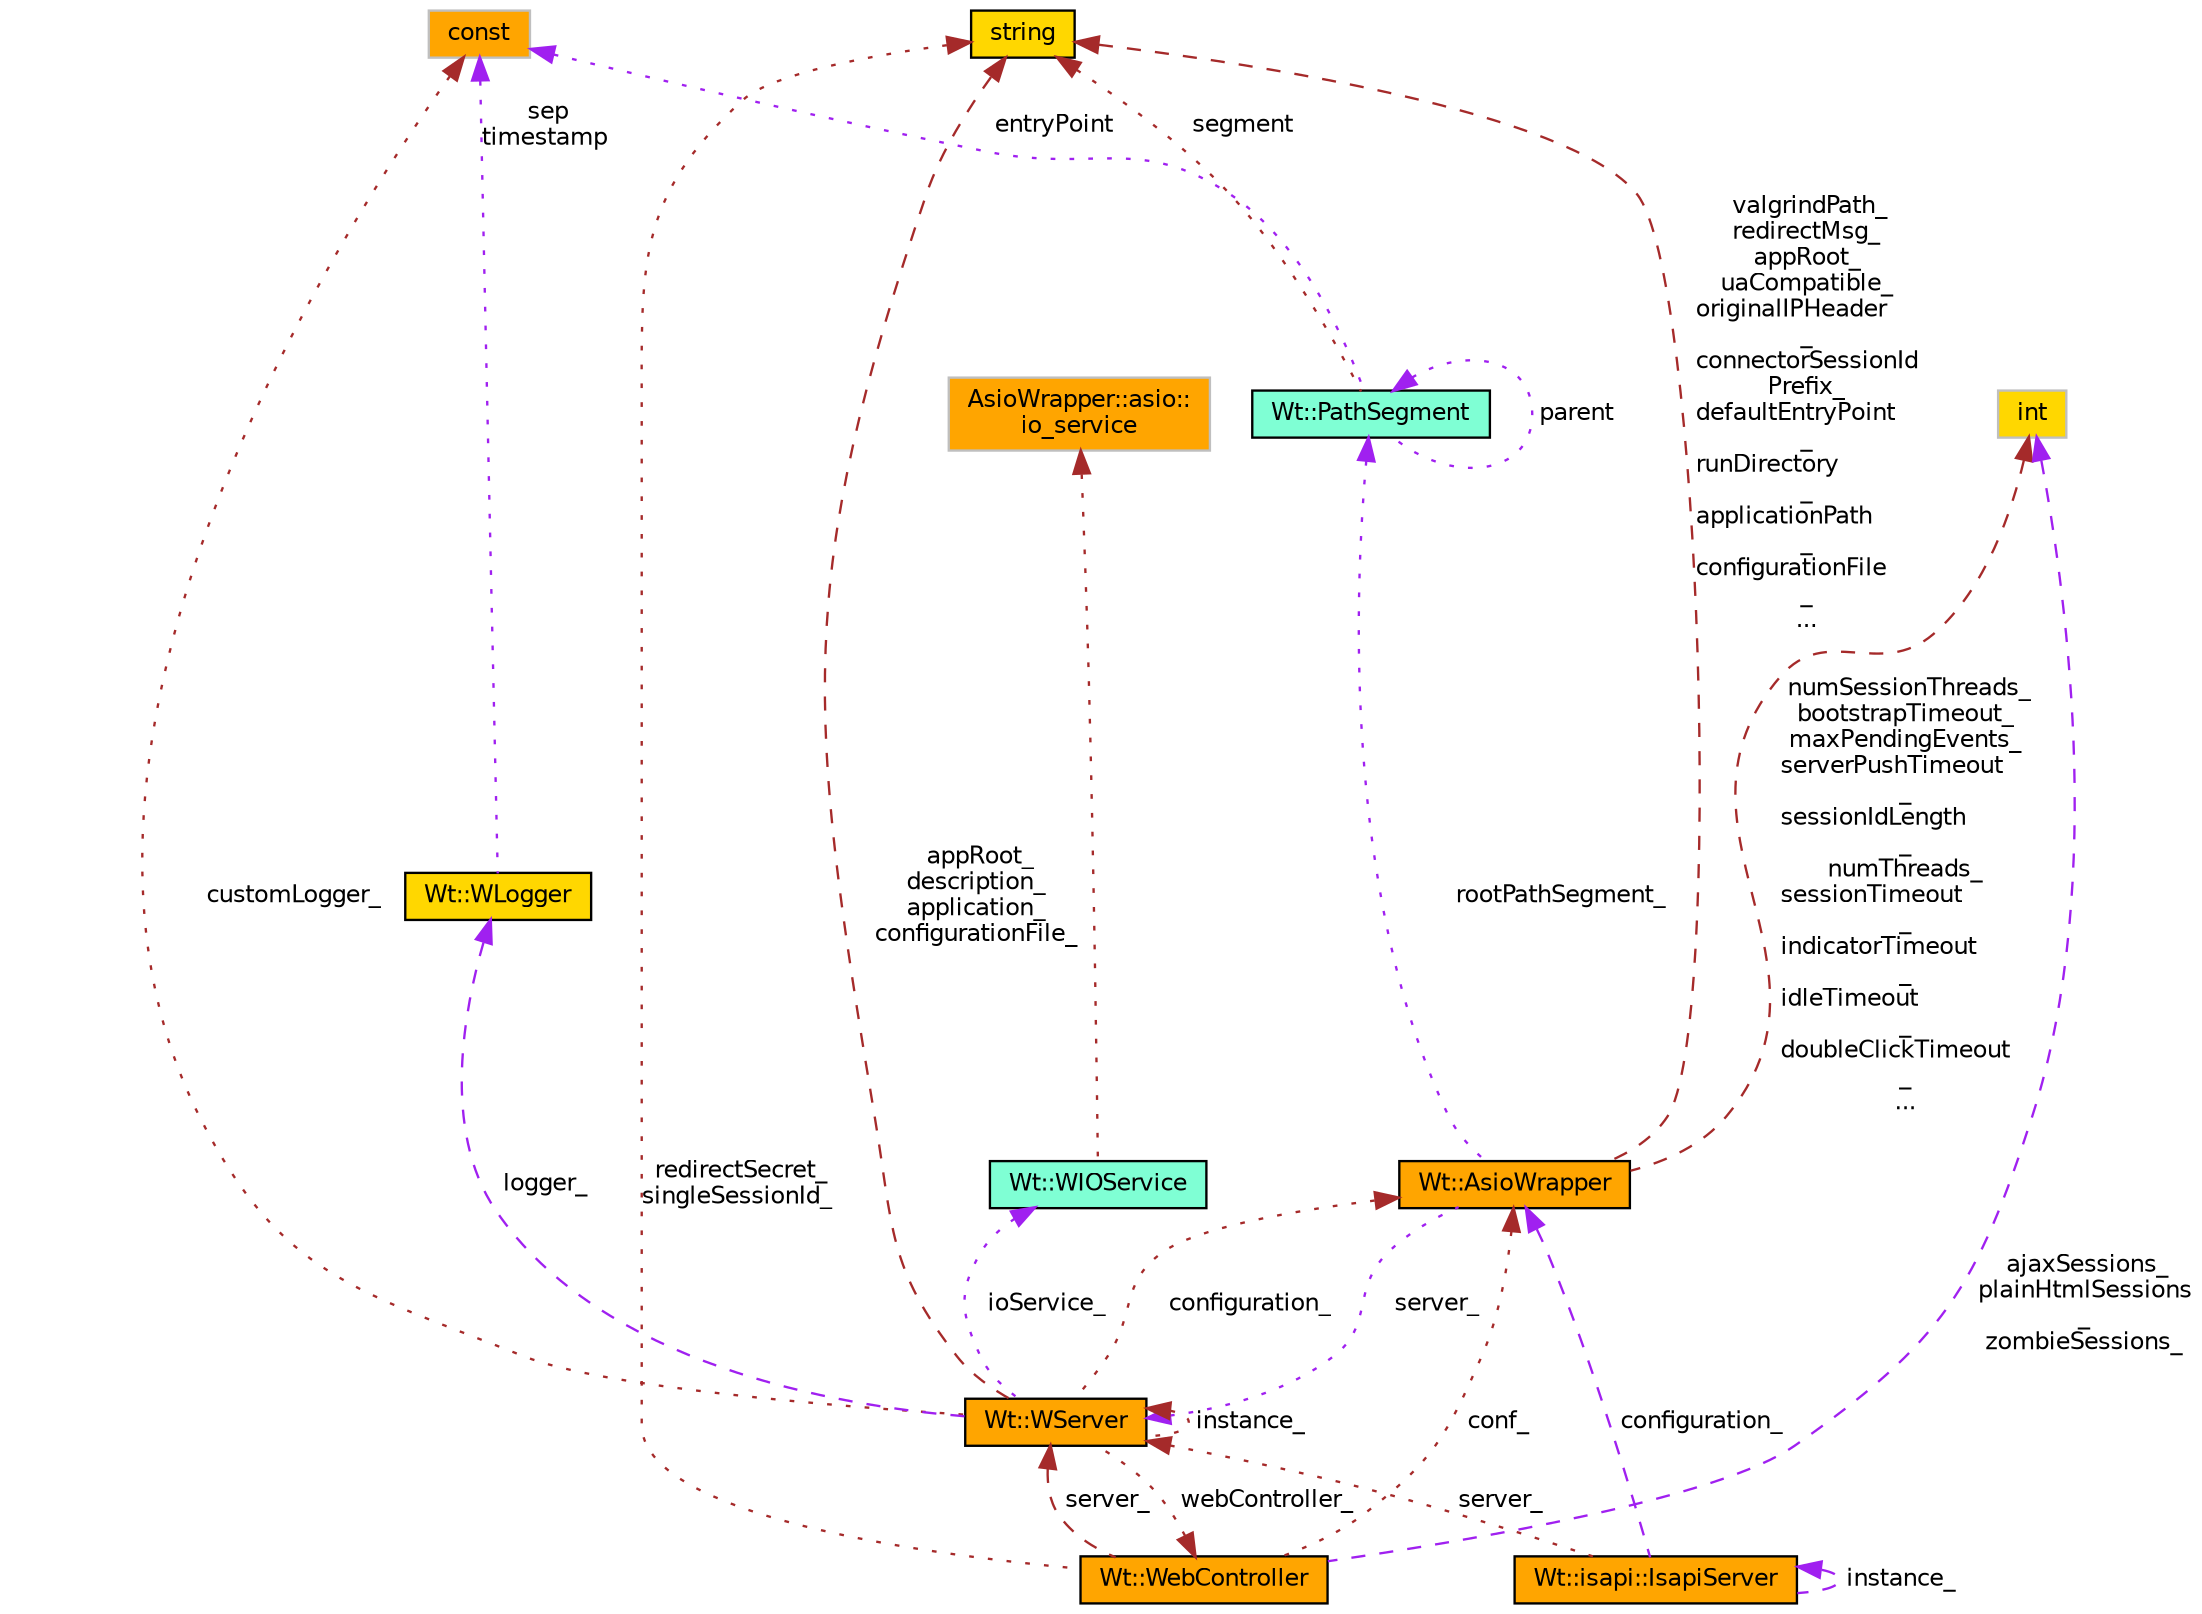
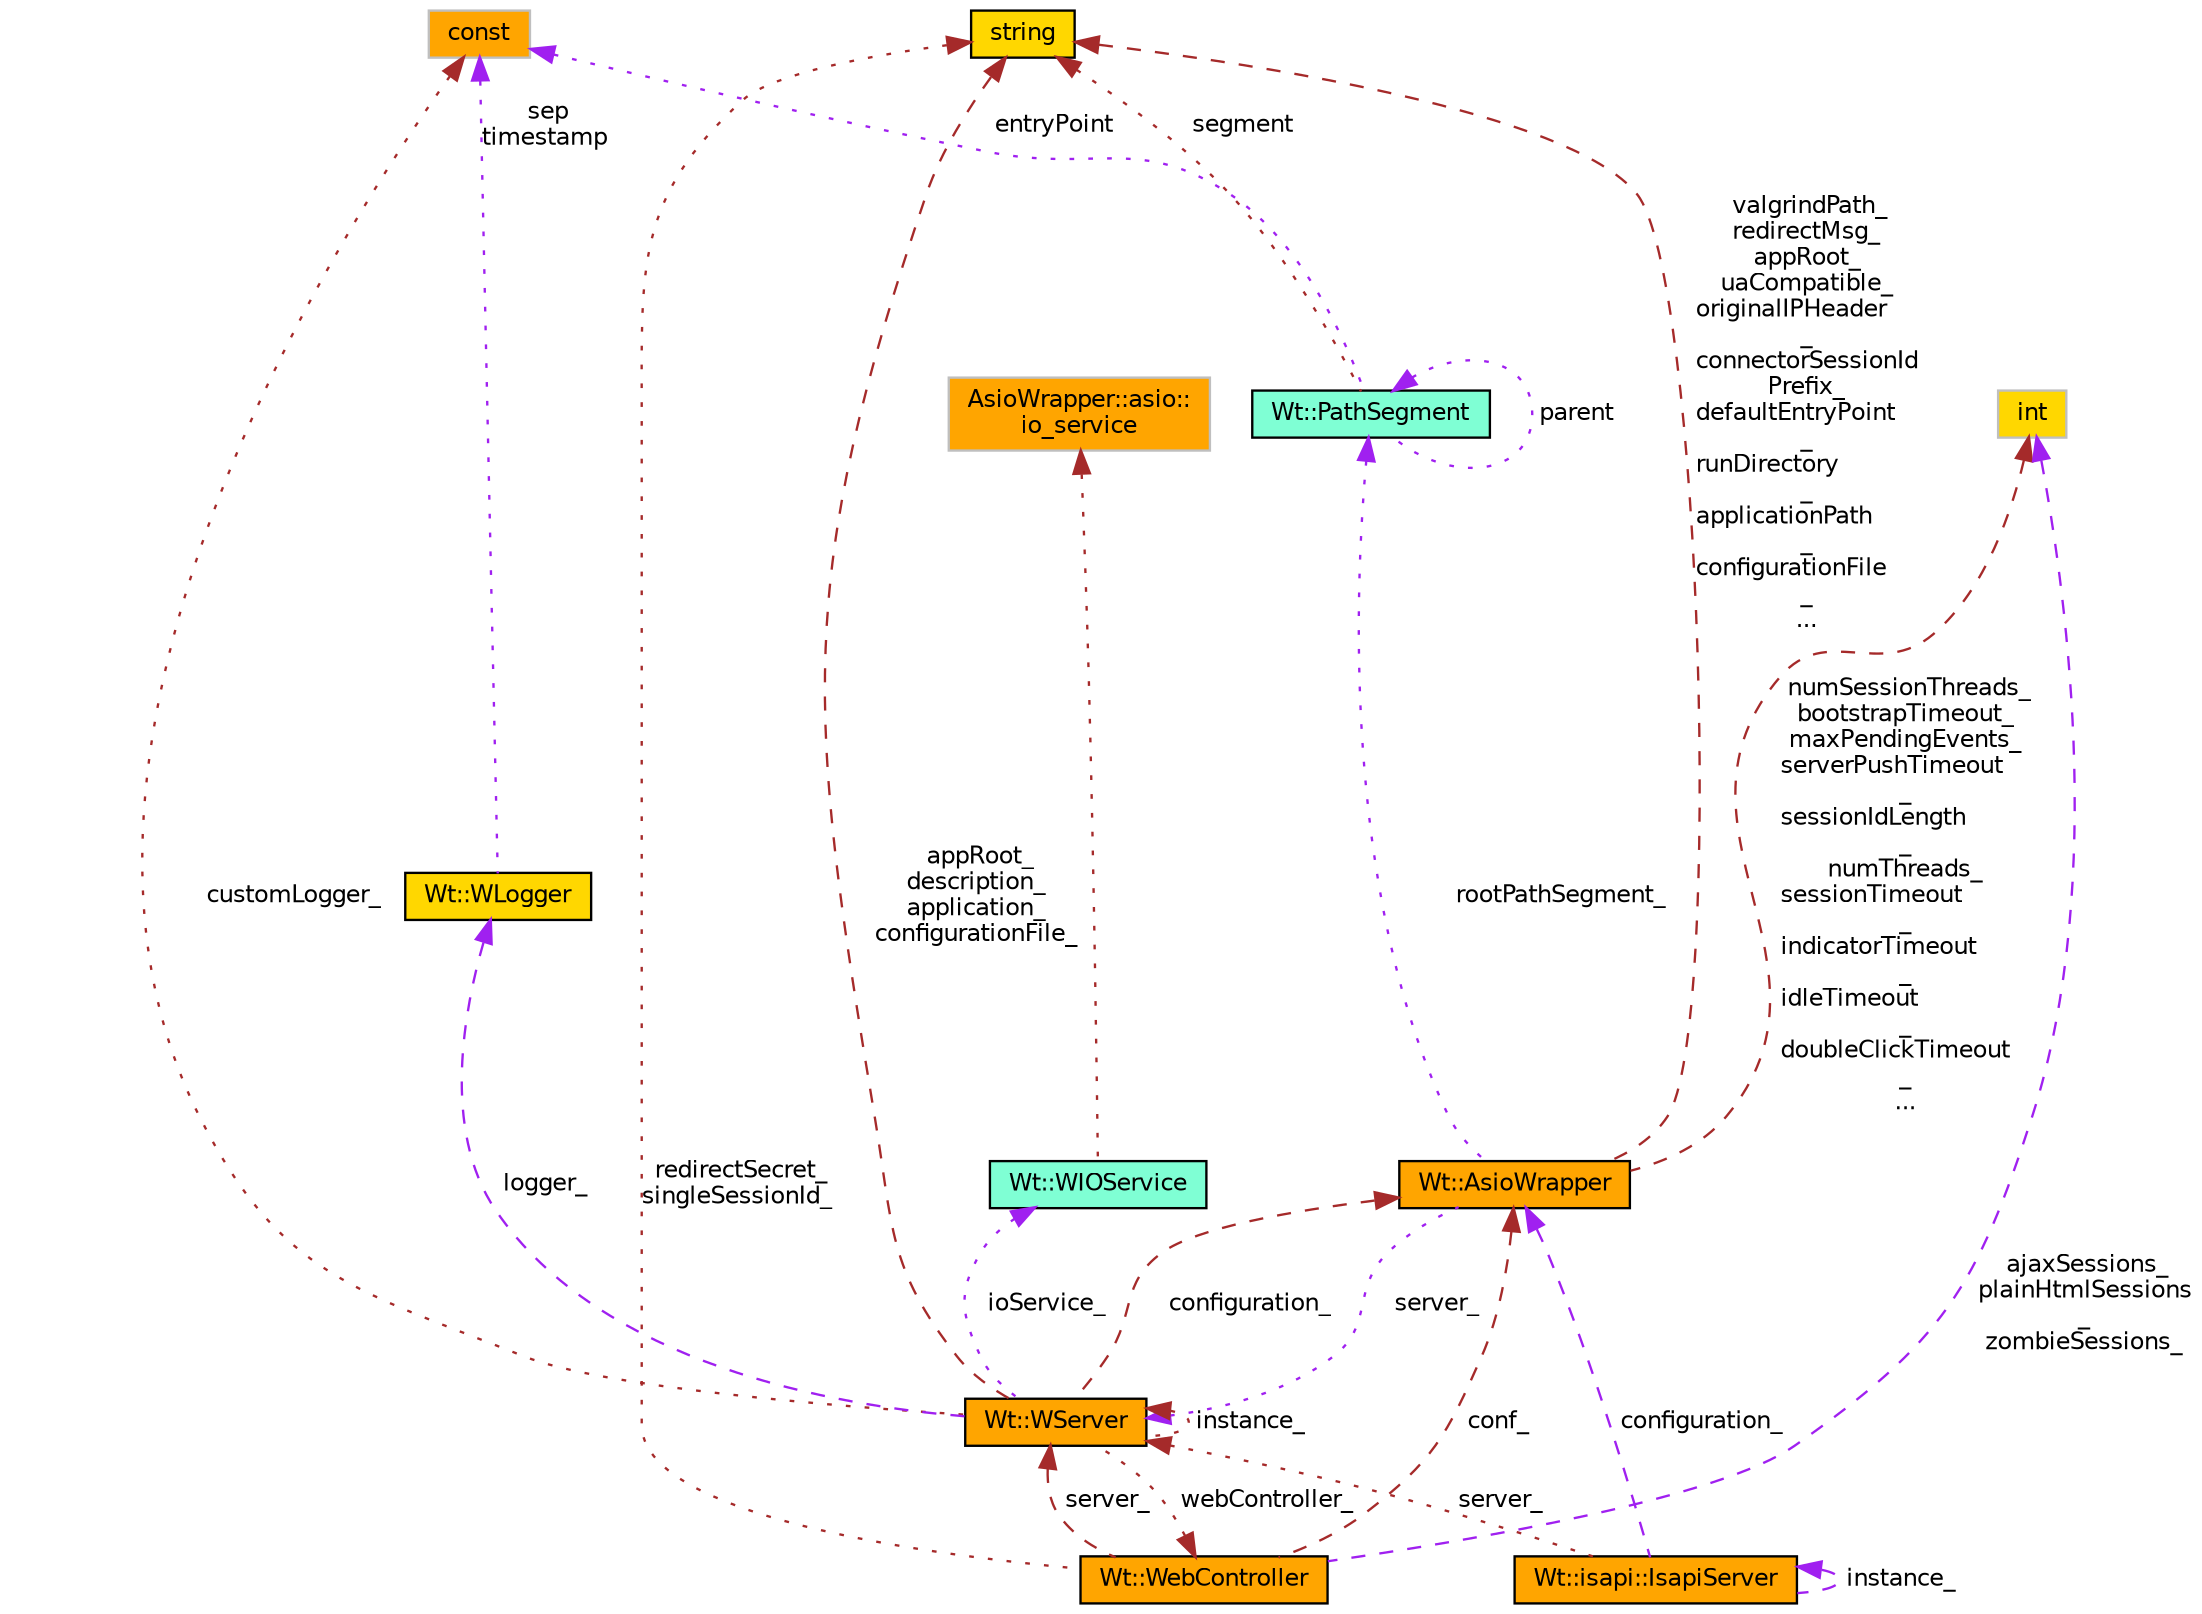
(1182, 1242) -> (1182, 1242)
(1445, 1431) -> (1445, 1431)
